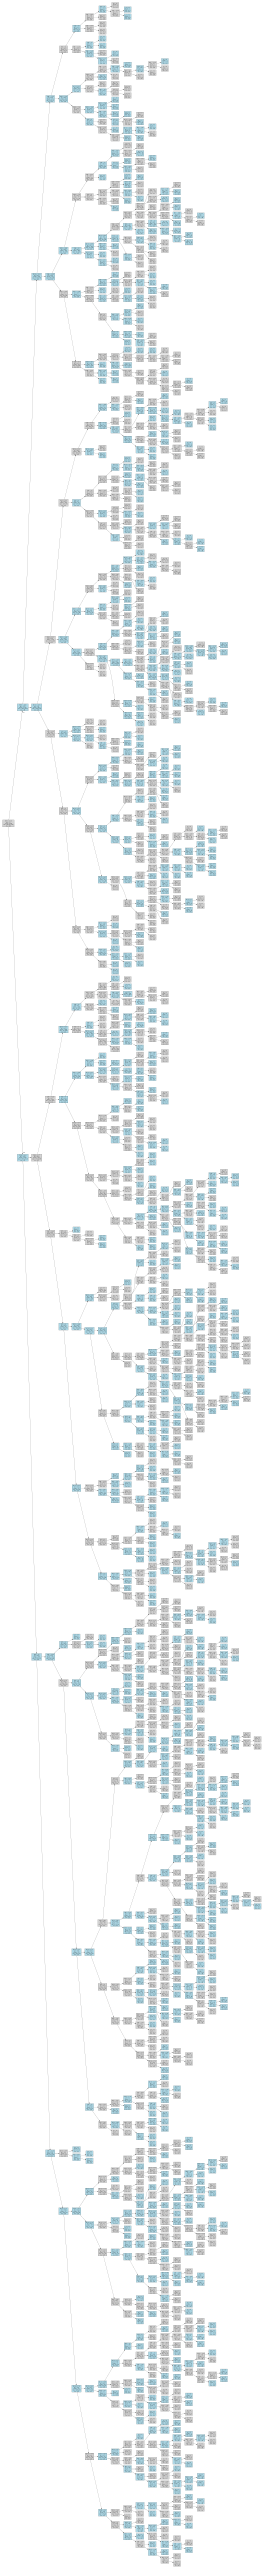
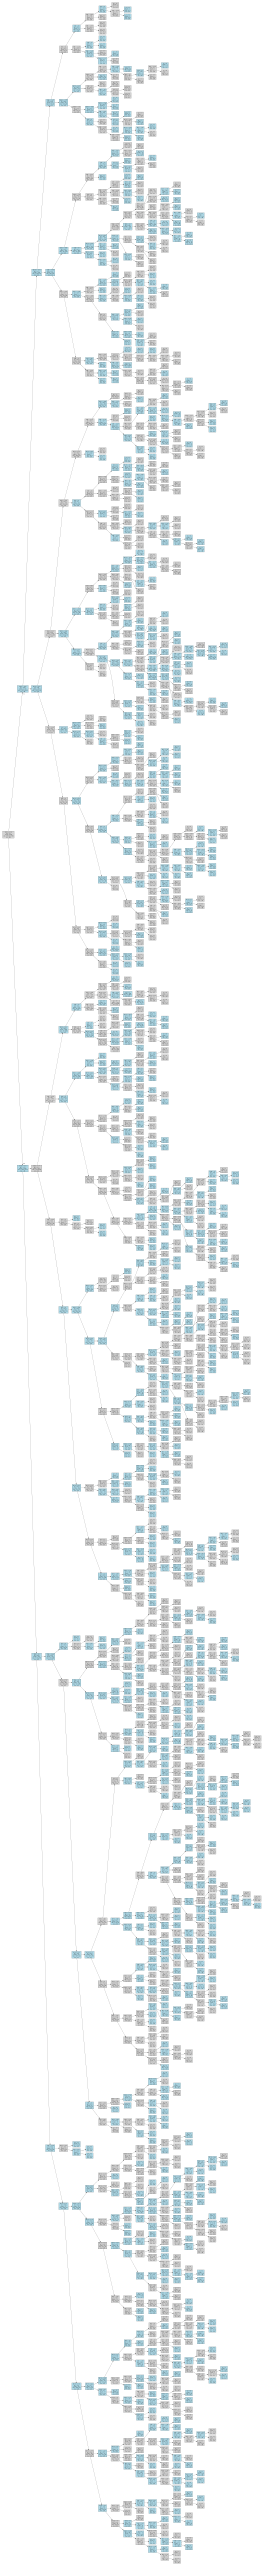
(140, 232) -> none
